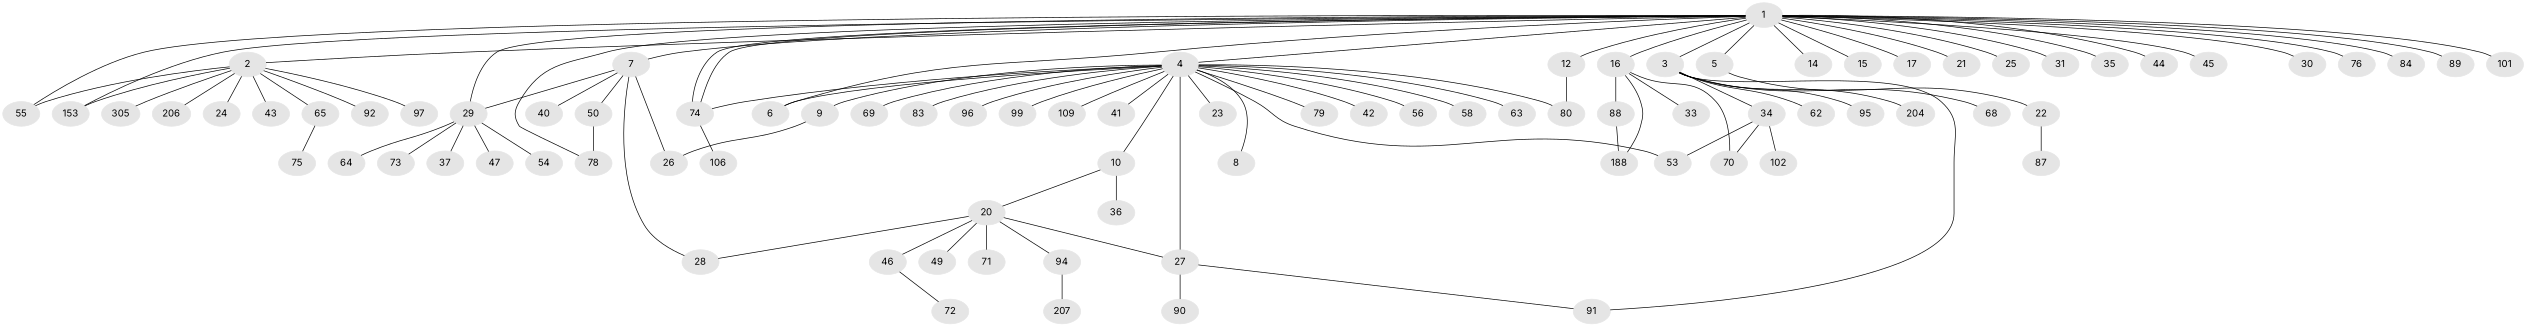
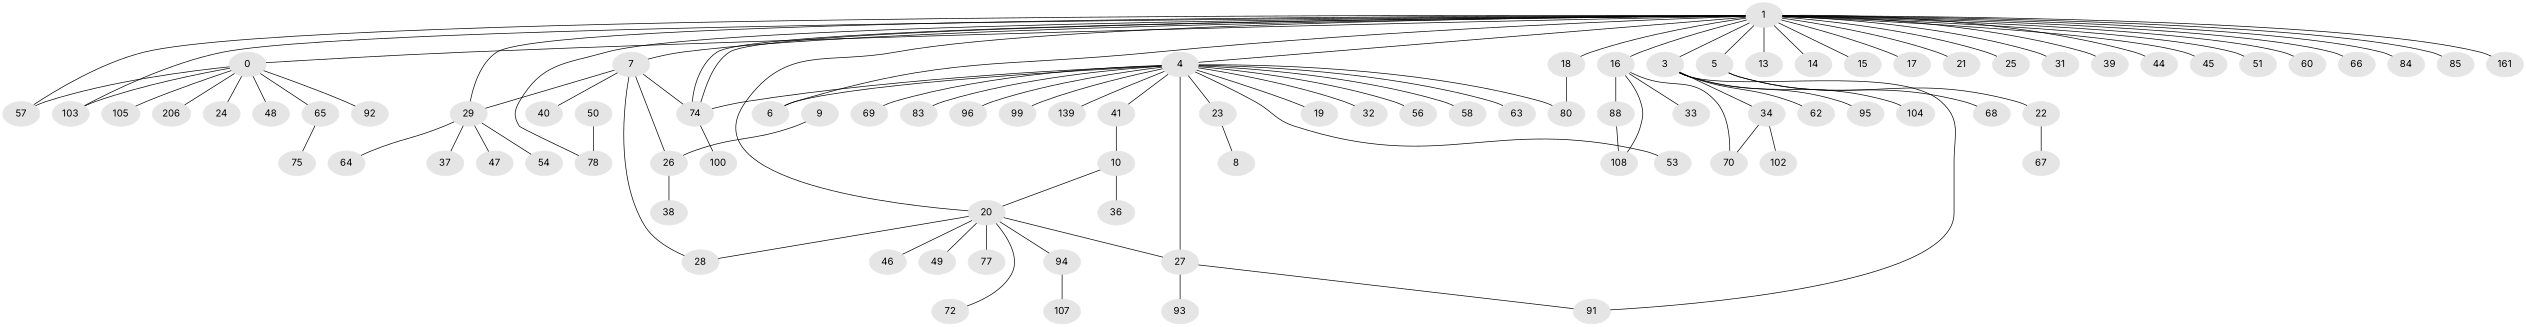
none -> (1029, 38)
(248, 64) -> (248, 64)
(1566, 64) -> (1566, 64)
none -> (1764, 64)
(2110, 64) -> (2110, 64)
none -> (2258, 64)
(2307, 64) -> (2307, 64)
(2357, 64) -> (2357, 64)
(2456, 64) -> (2456, 64)
(2505, 64) -> (2505, 64)
(996, 74) -> none
(612, 89) -> (663, 89)
(1828, 90) -> (1853, 90)
(1241, 99) -> (1227, 138)
(21, 114) -> (21, 114)
(71, 114) -> (71, 114)
(121, 114) -> (121, 114)
(271, 114) -> (271, 114)
(419, 114) -> none
(1067, 114) -> (1067, 114)
(1149, 114) -> (1116, 139)
(1319, 114) -> (1319, 114)
(1369, 114) -> (1369, 114)
(1916, 114) -> (1916, 114)
(1720, 139) -> none
(396, 163) -> none
(718, 163) -> (718, 163)
(1619, 163) -> (1619, 163)
(2041, 163) -> (2041, 163)
none -> (669, 213)
(987, 262) -> (987, 262)
(919, 287) -> (1012, 274)
(1062, 311) -> (1062, 311)
(1180, 311) -> (1180, 311)
